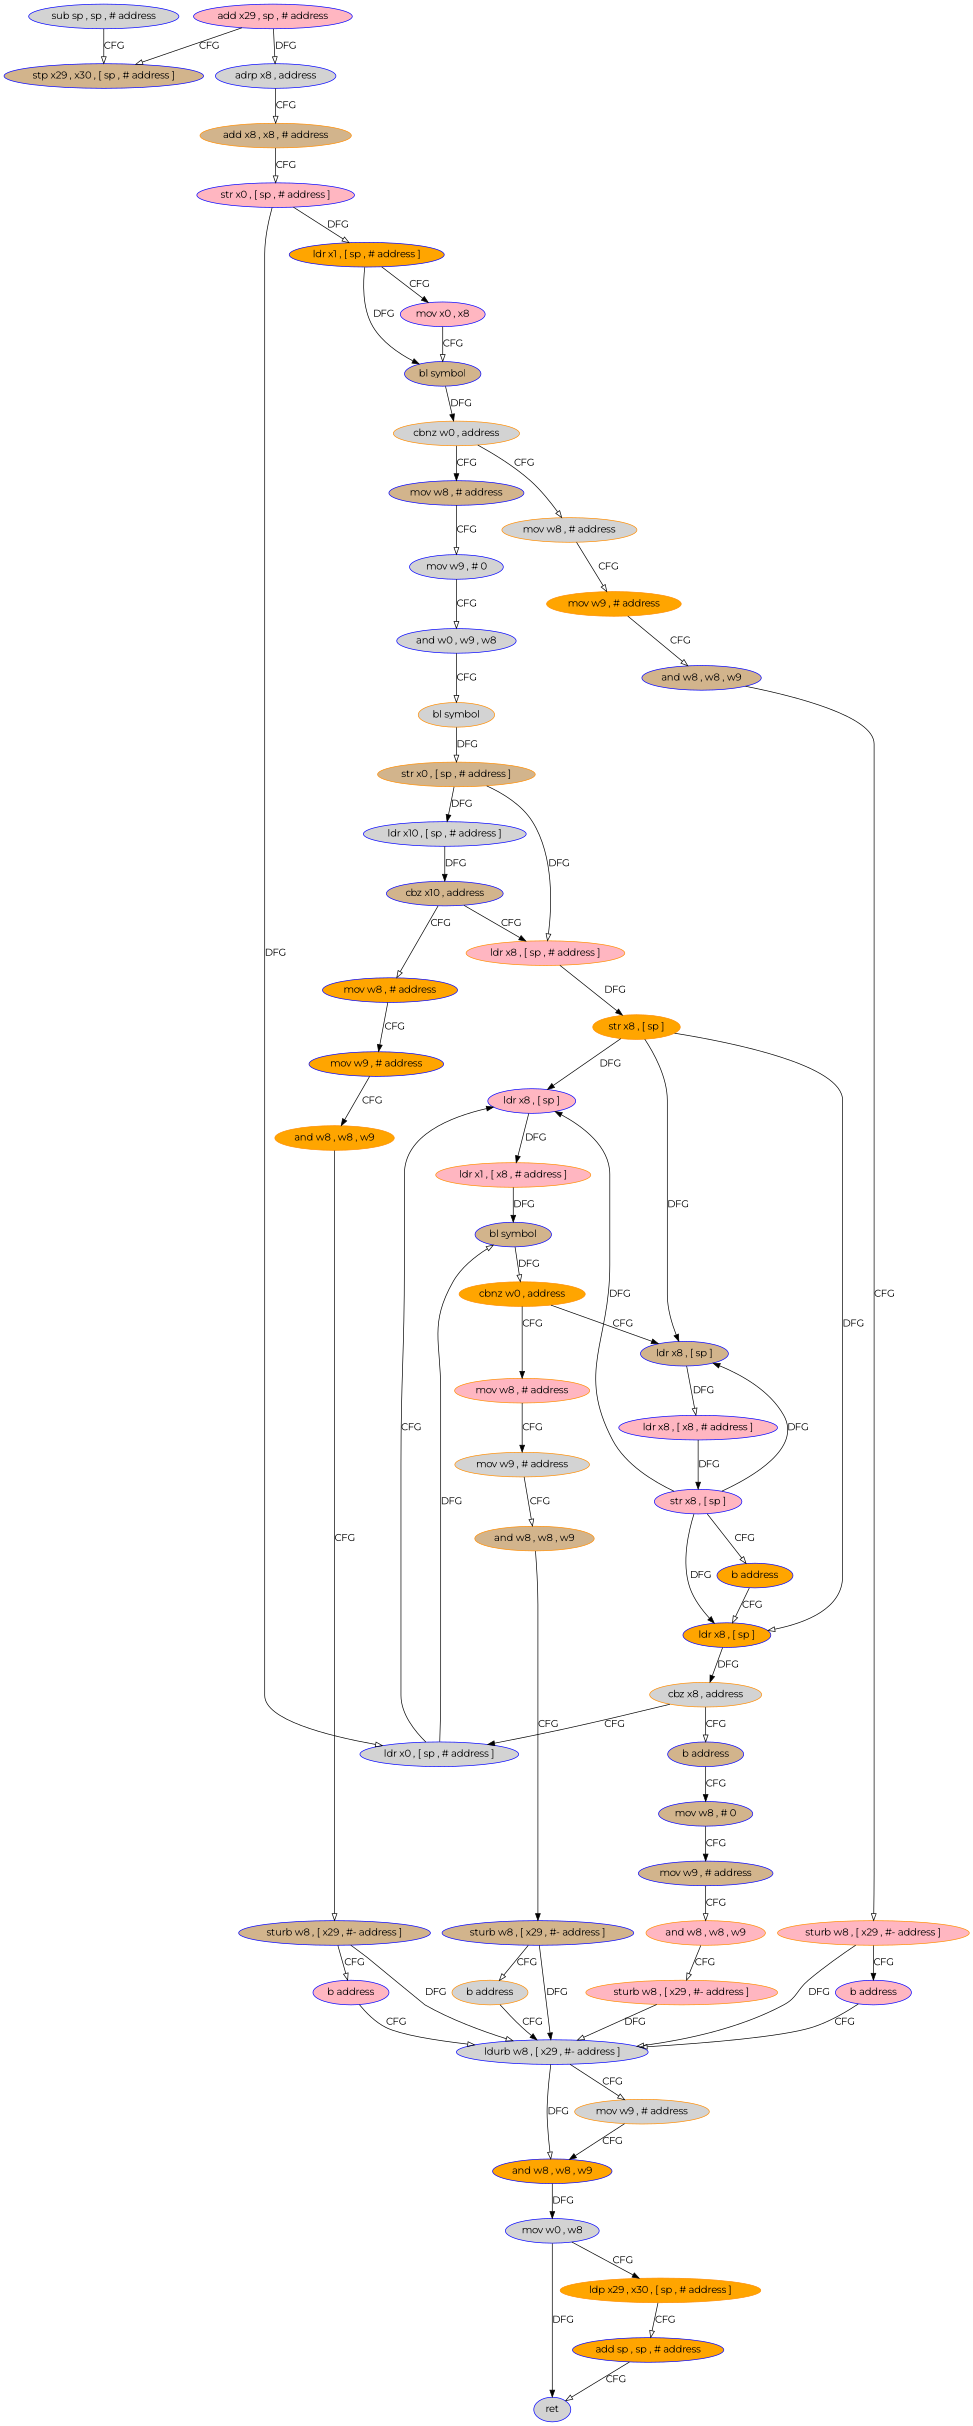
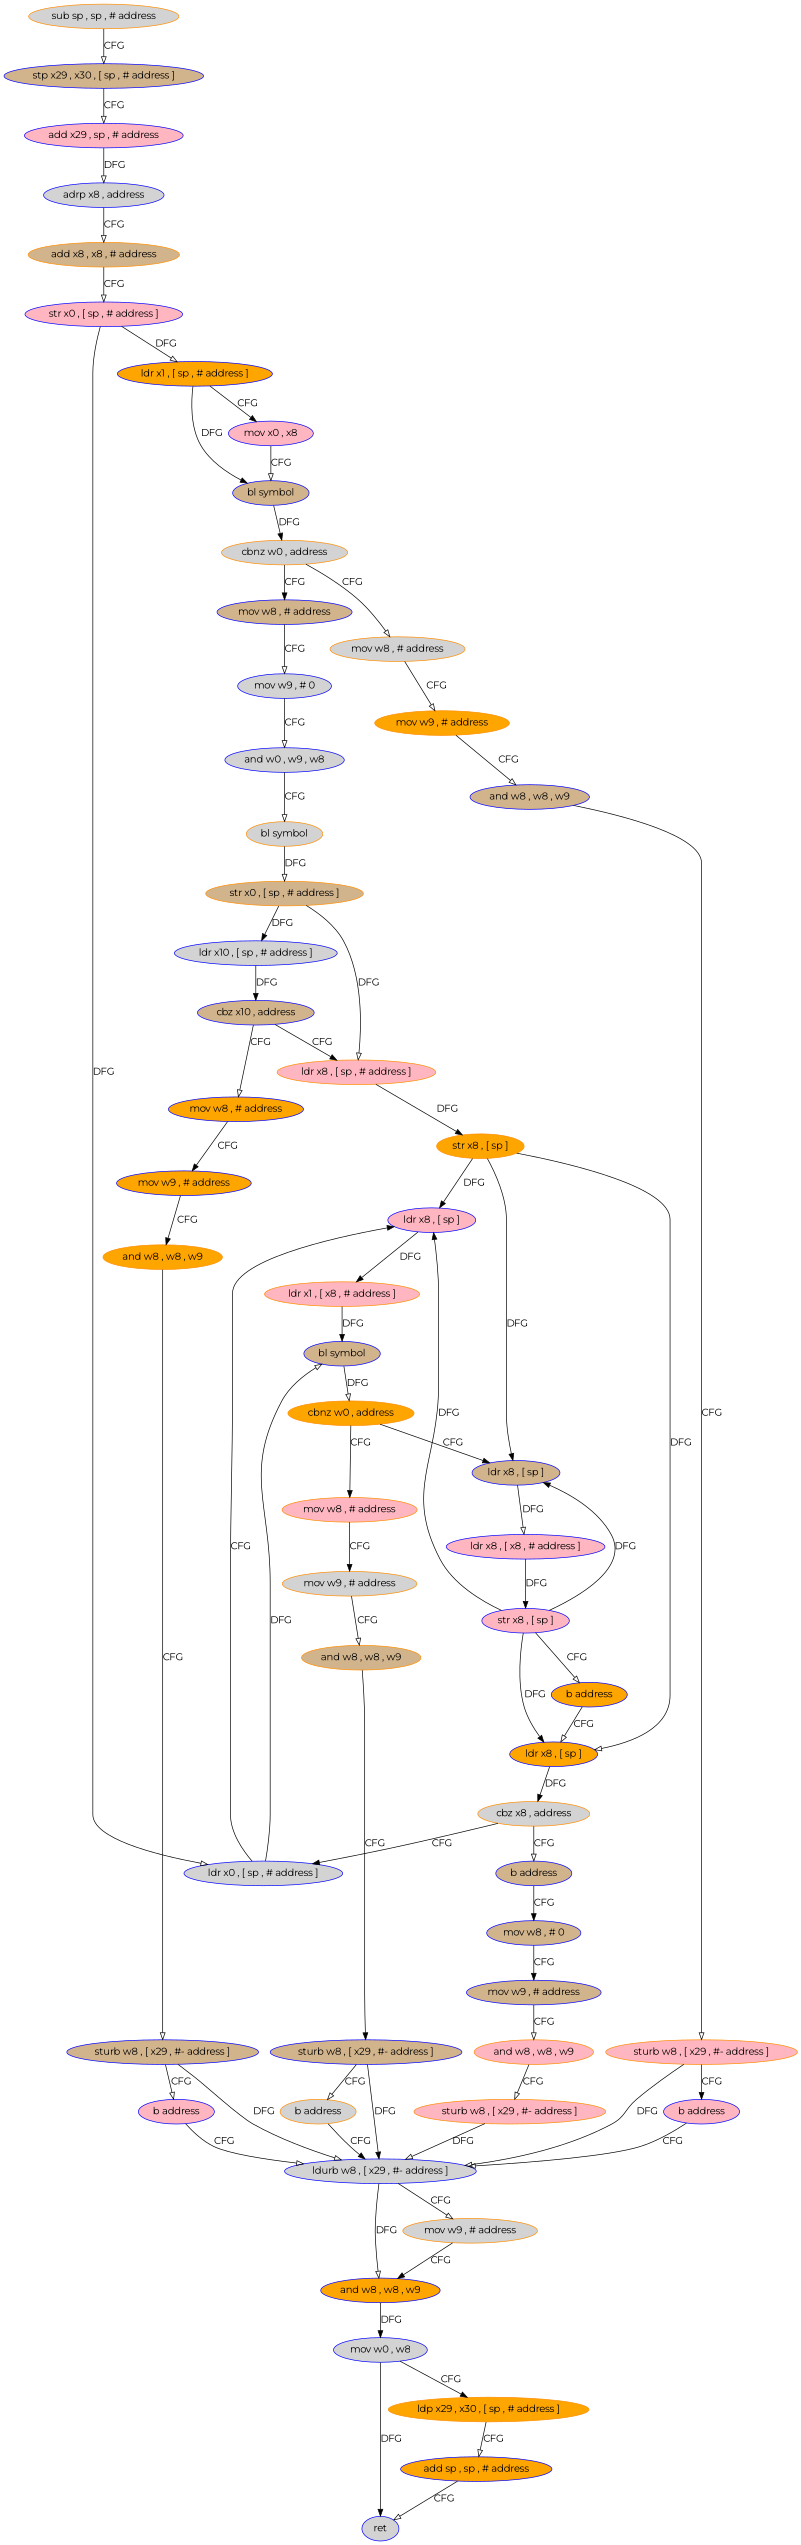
(104, 16) -> (104, 16)
(192, 45) -> (104, 102)
